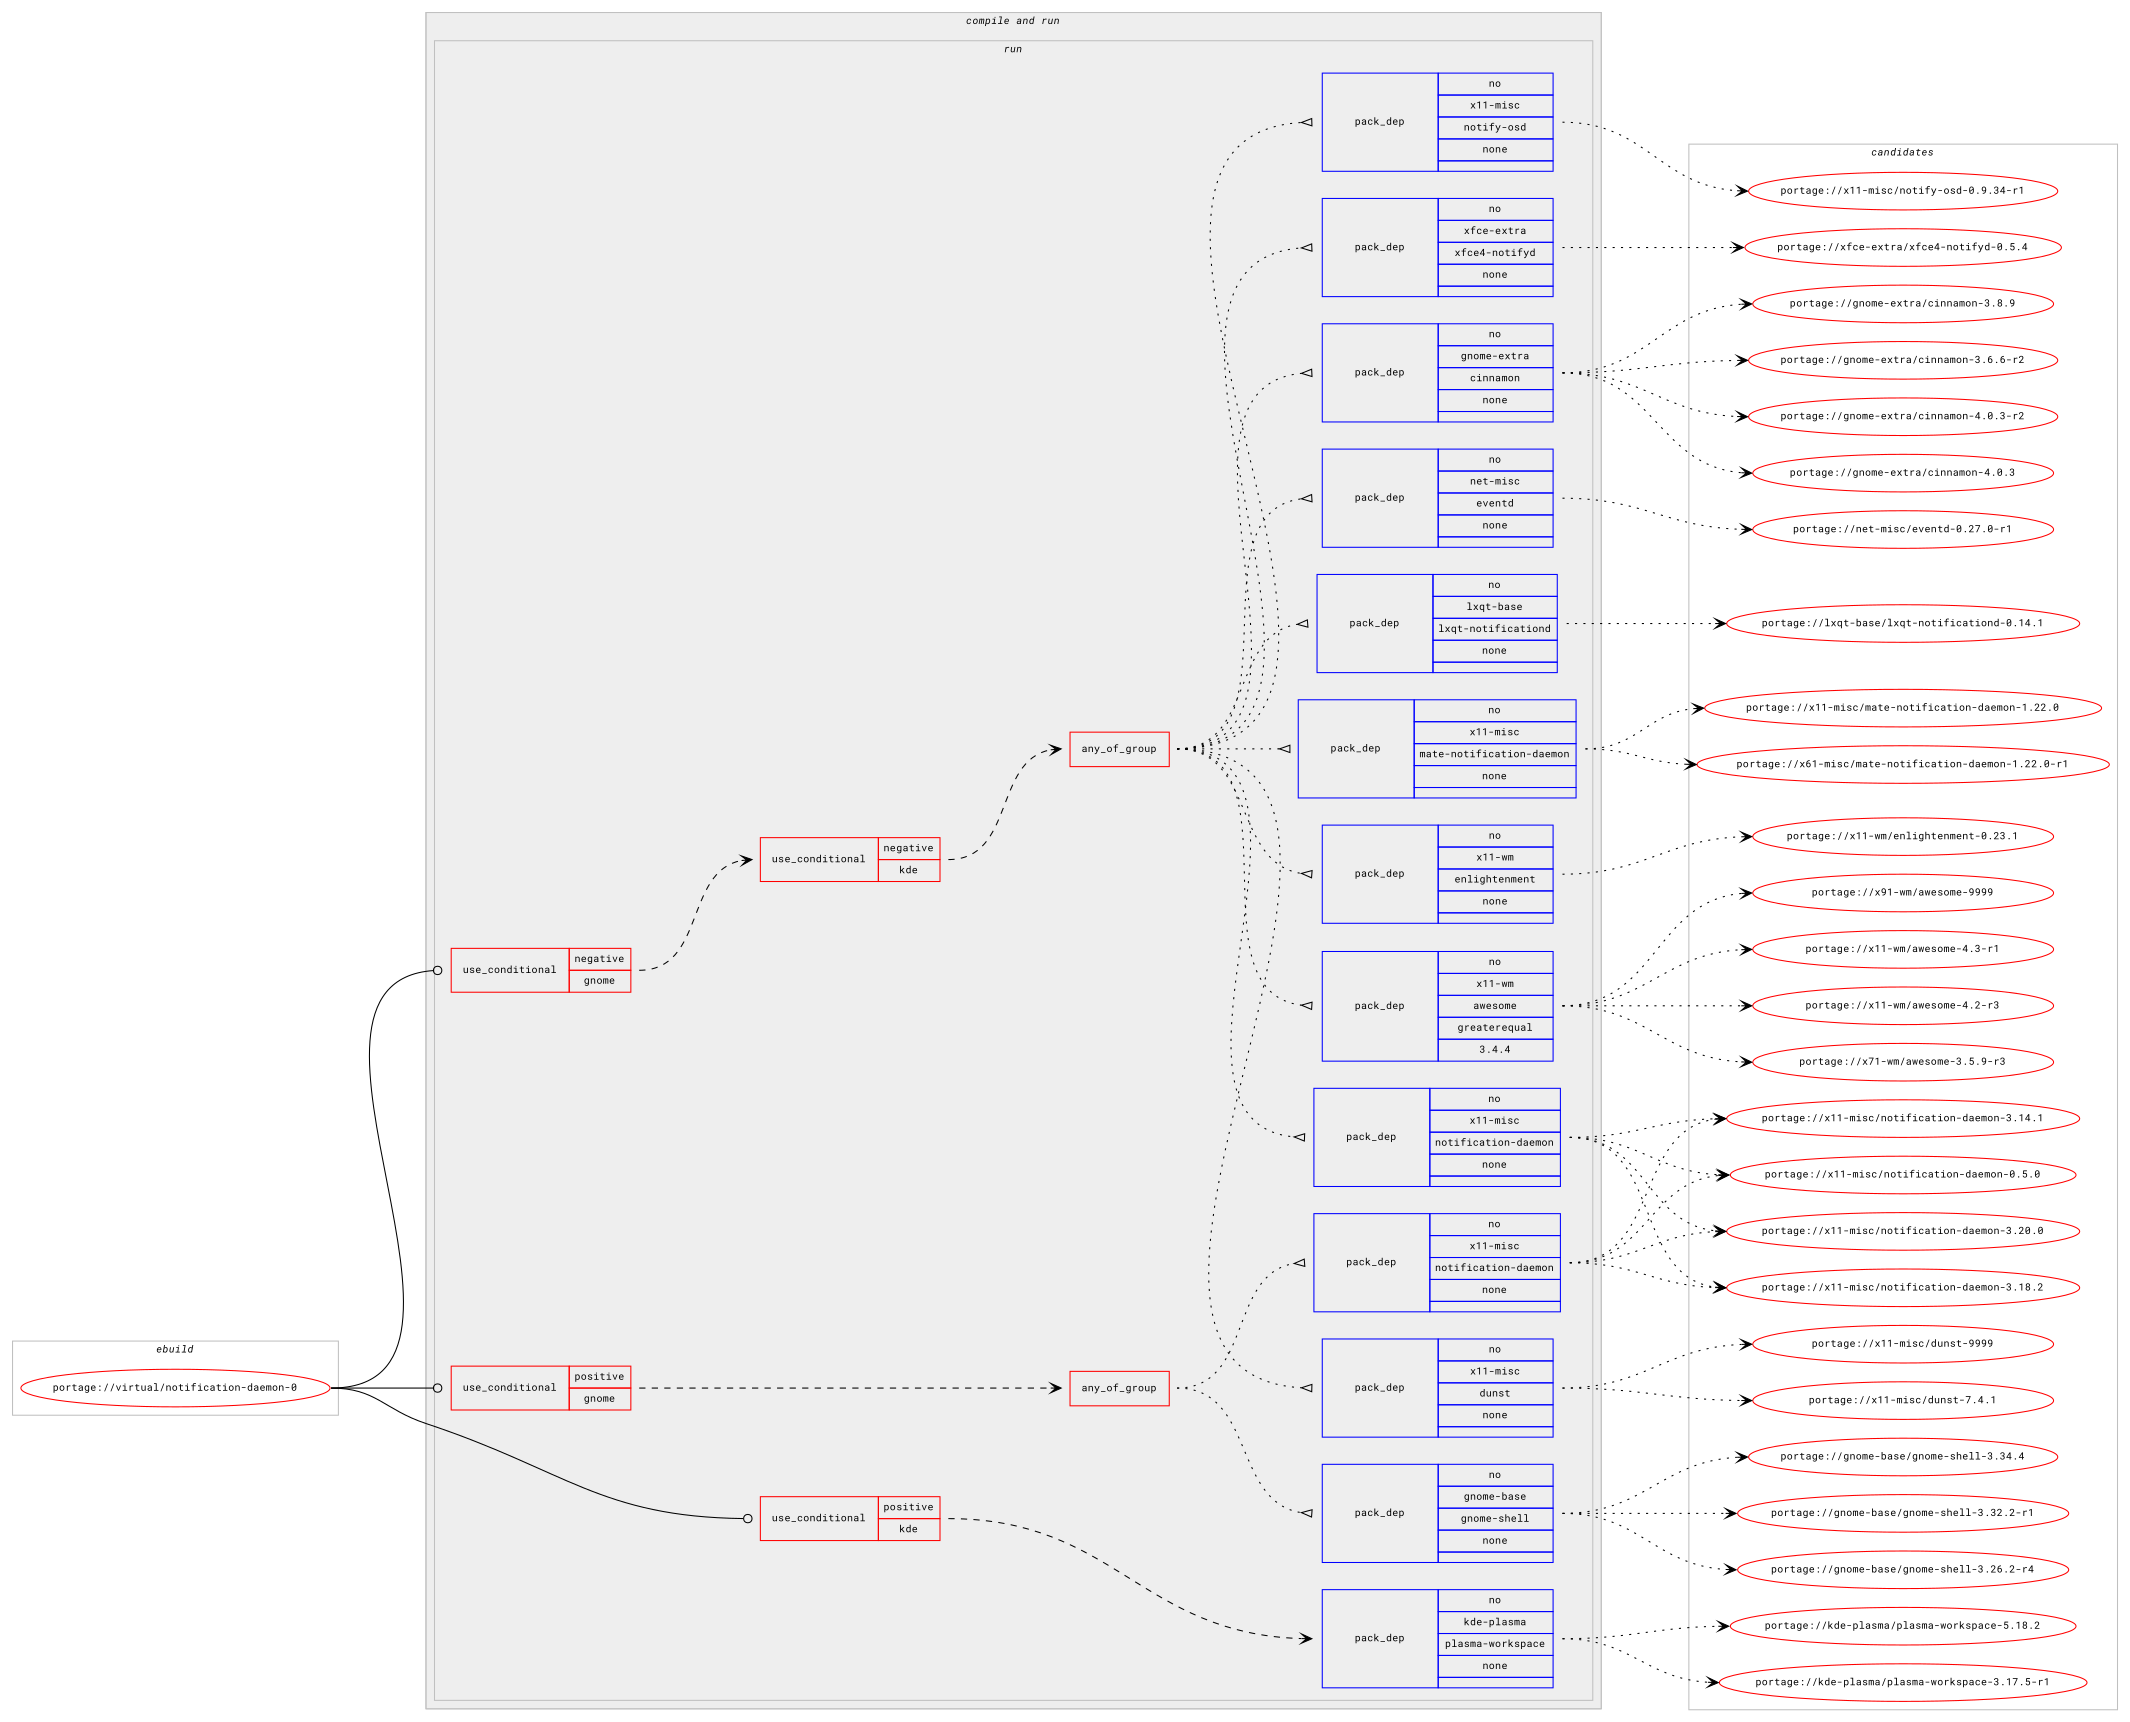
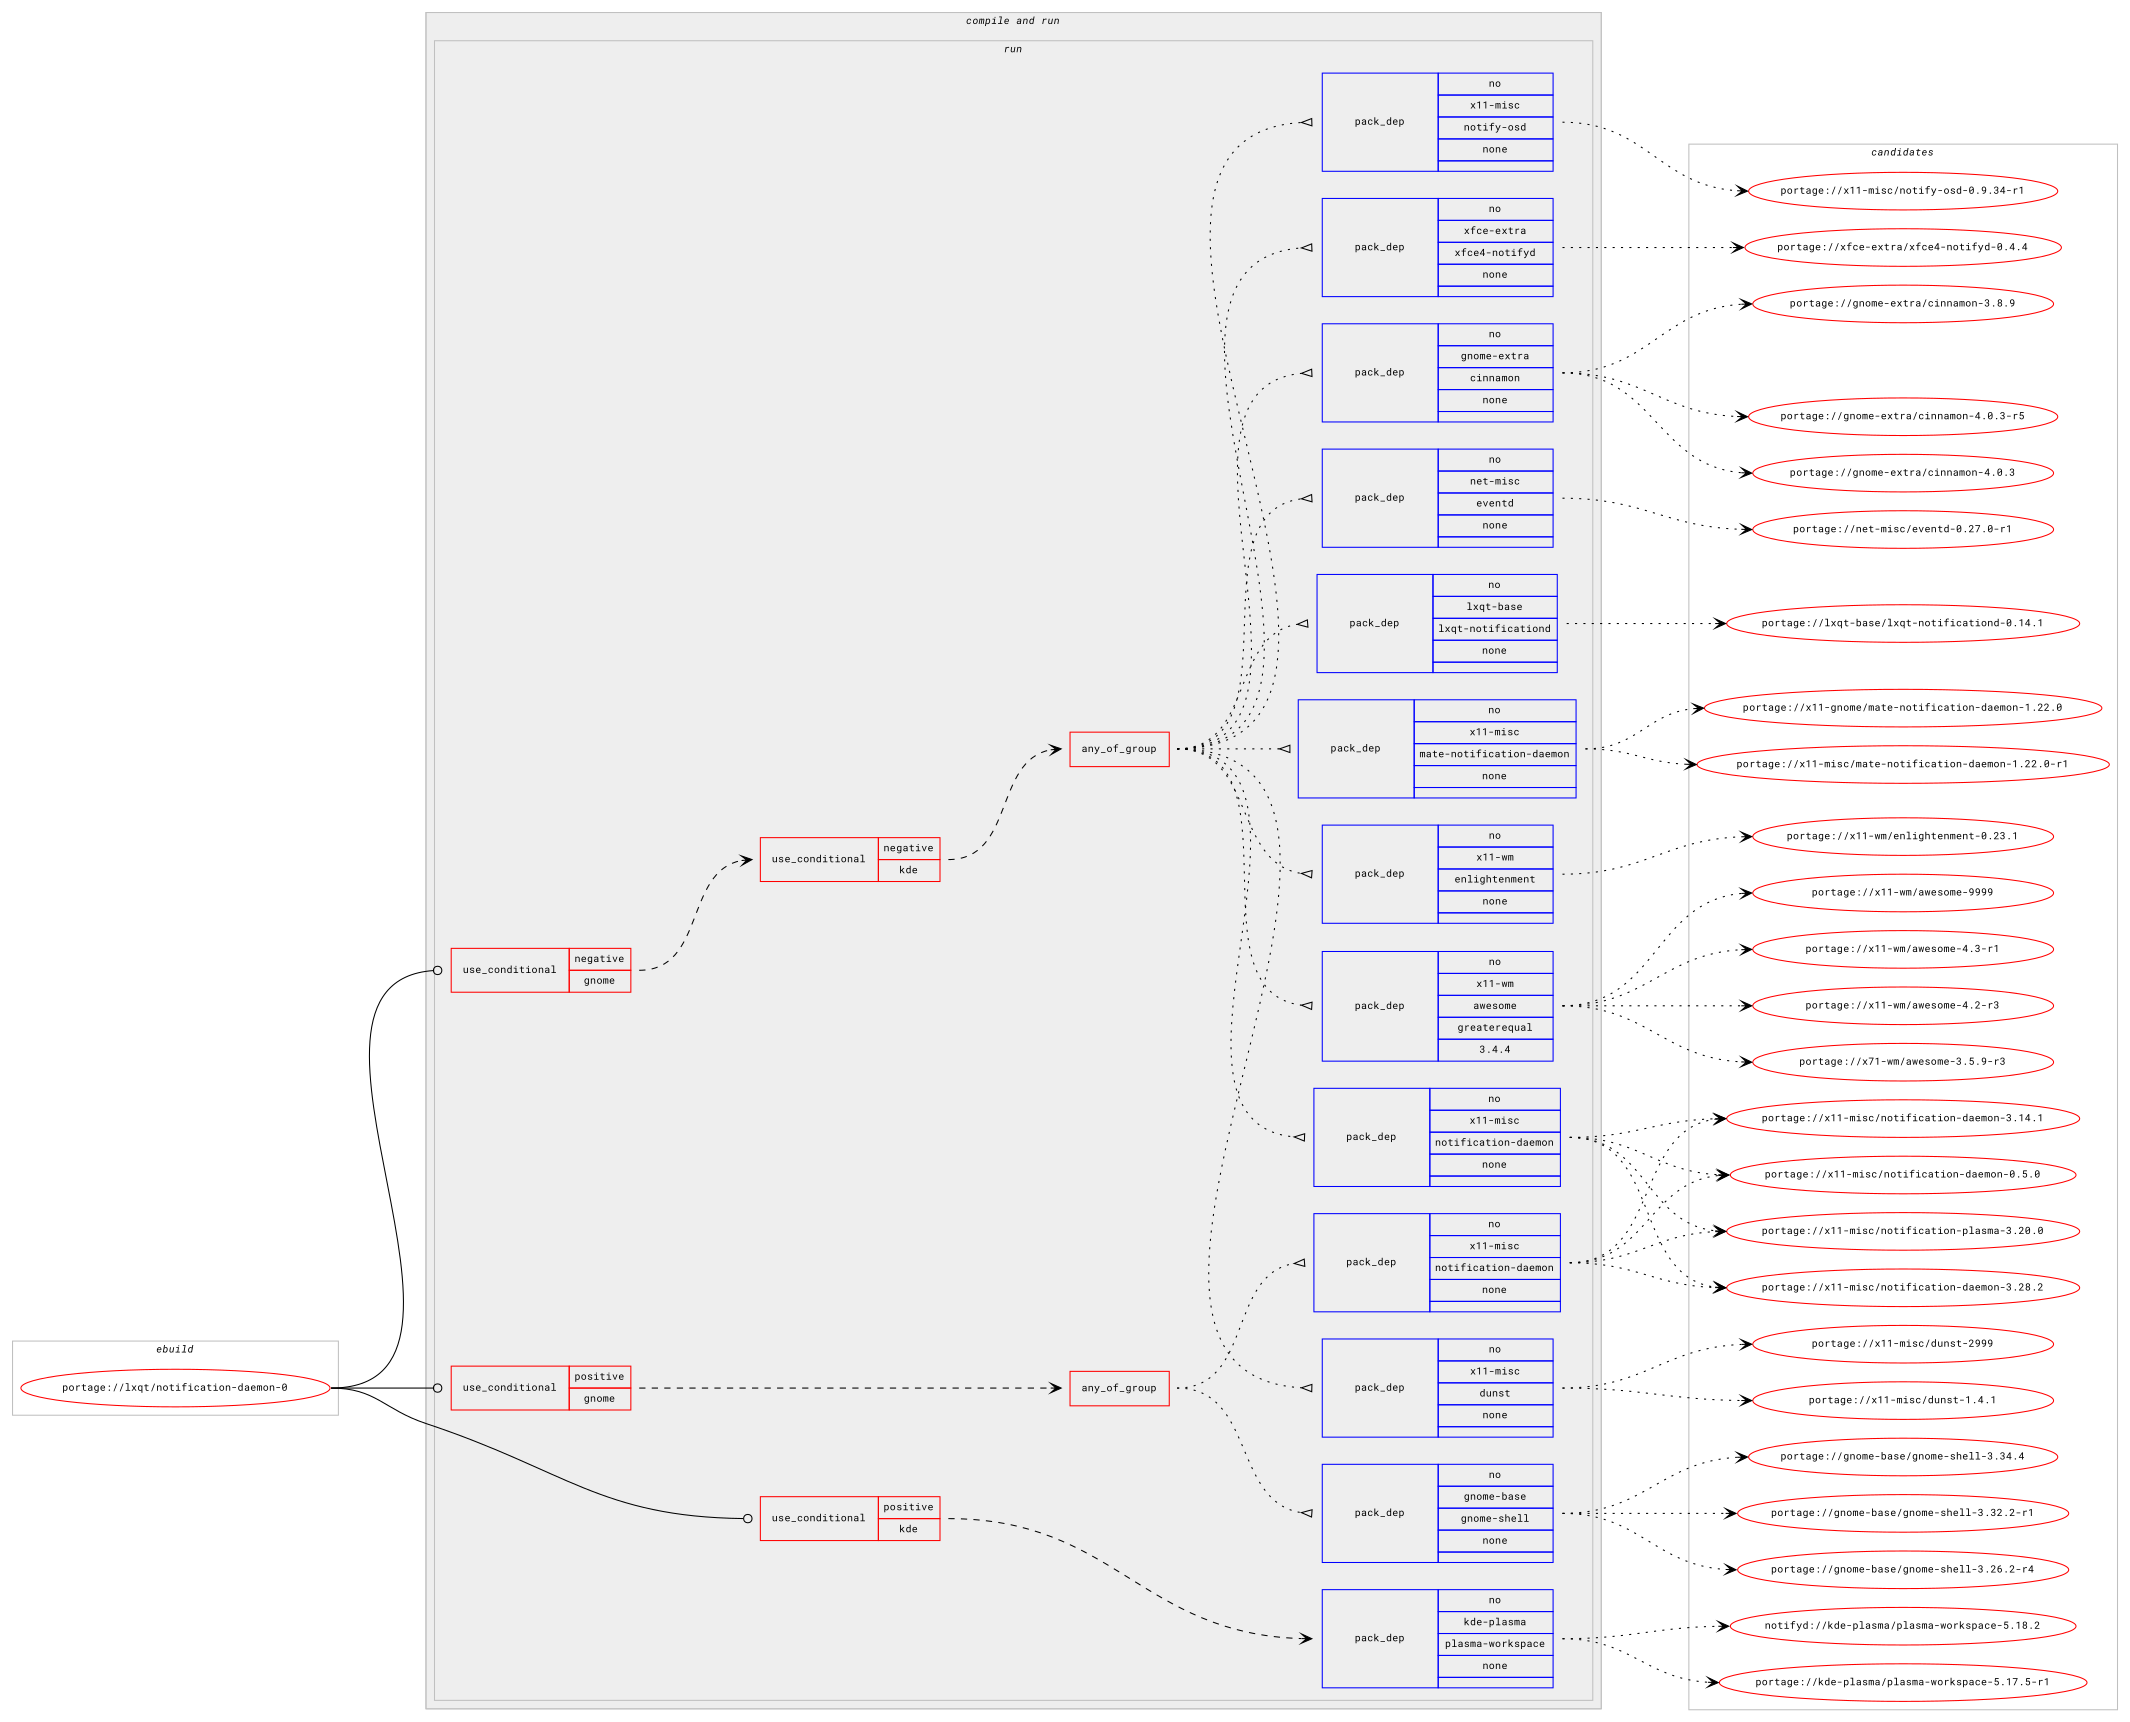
(1903, 248) -> (1903, 248)
(1903, 360) -> none
(1903, 417) -> (1903, 417)
(1903, 708) -> (1903, 708)
(1903, 765) -> (1903, 765)
(1903, 893) -> (1903, 893)
(1903, 1231) -> (1903, 1231)
(1903, 1288) -> (1903, 1288)
(1903, 1344) -> (1903, 1344)
(175, 1388) -> (175, 1388)
(1903, 1401) -> (1903, 1401)
(1903, 1626) -> (1903, 1626)
(1903, 1683) -> (1903, 1683)
